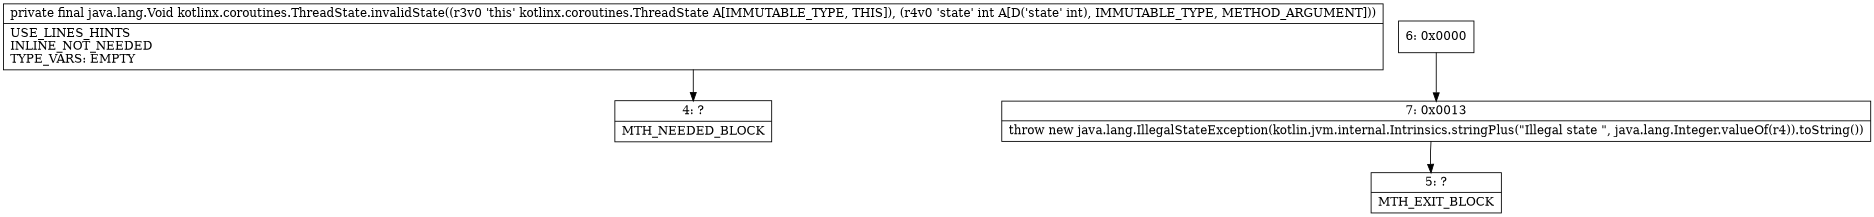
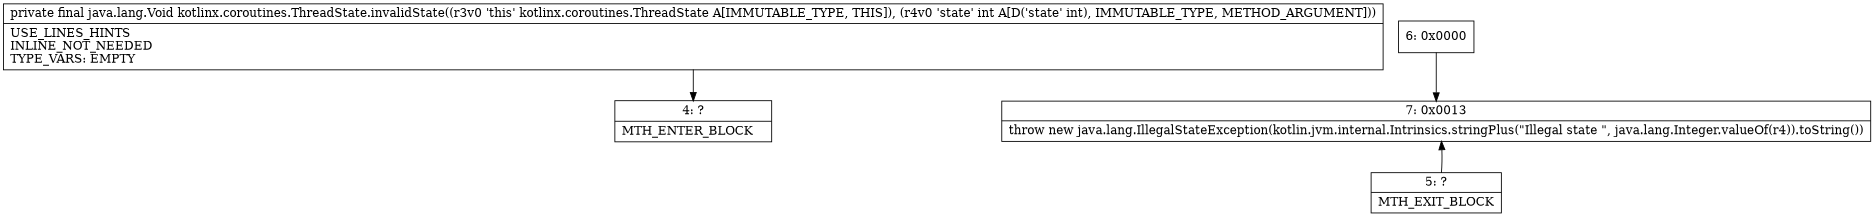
(693, 131) -> (688, 131)
(1431, 153) -> (1442, 161)
